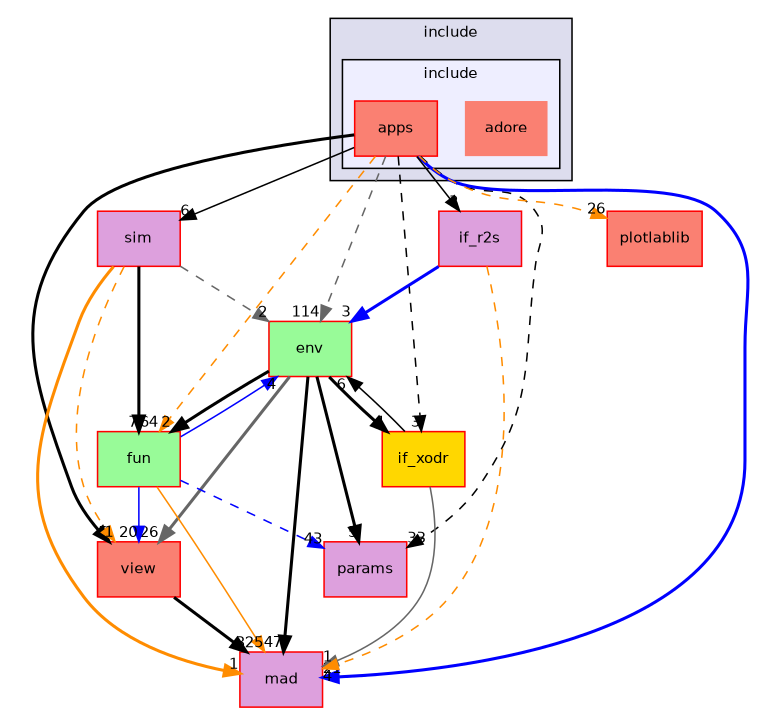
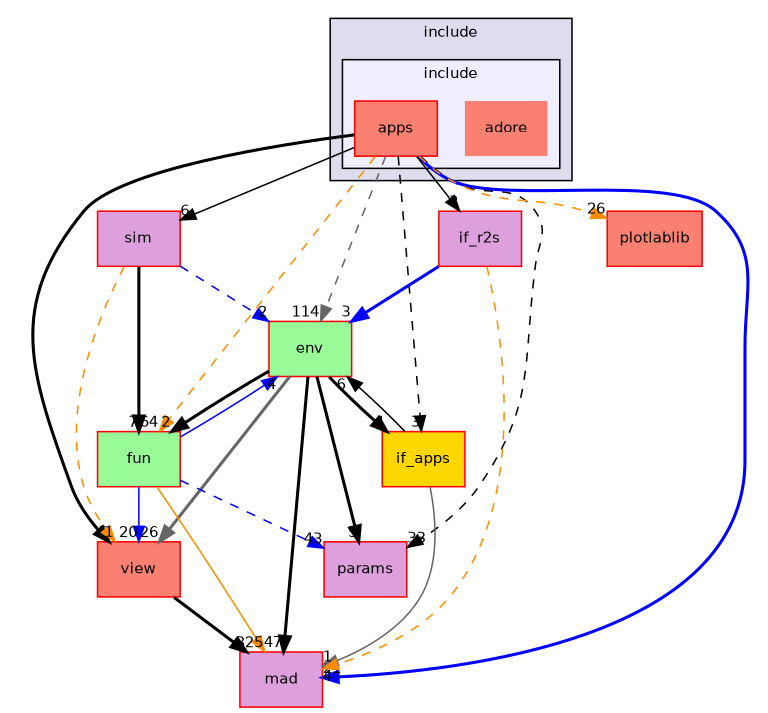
(218, 290) -> (218, 290)
(424, 459) -> (424, 459)
(42, 510) -> none
